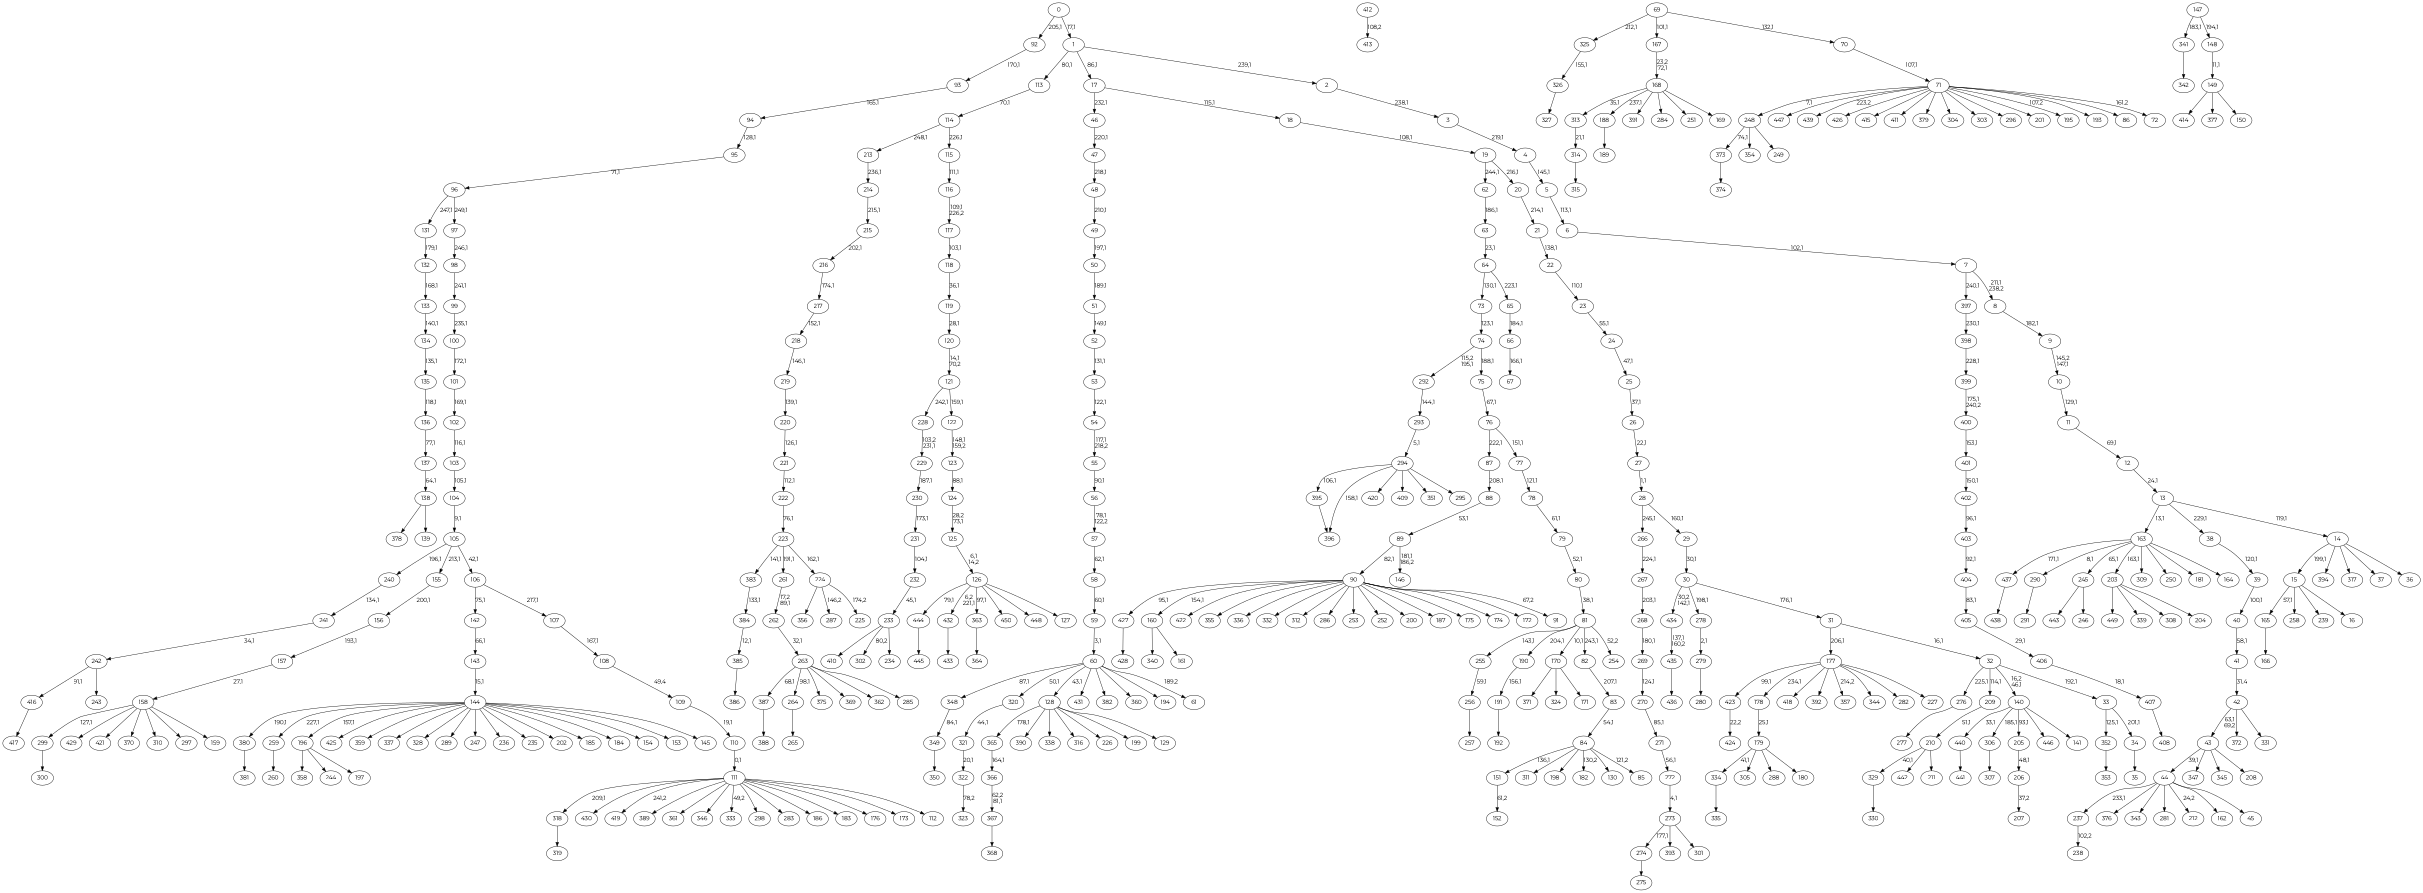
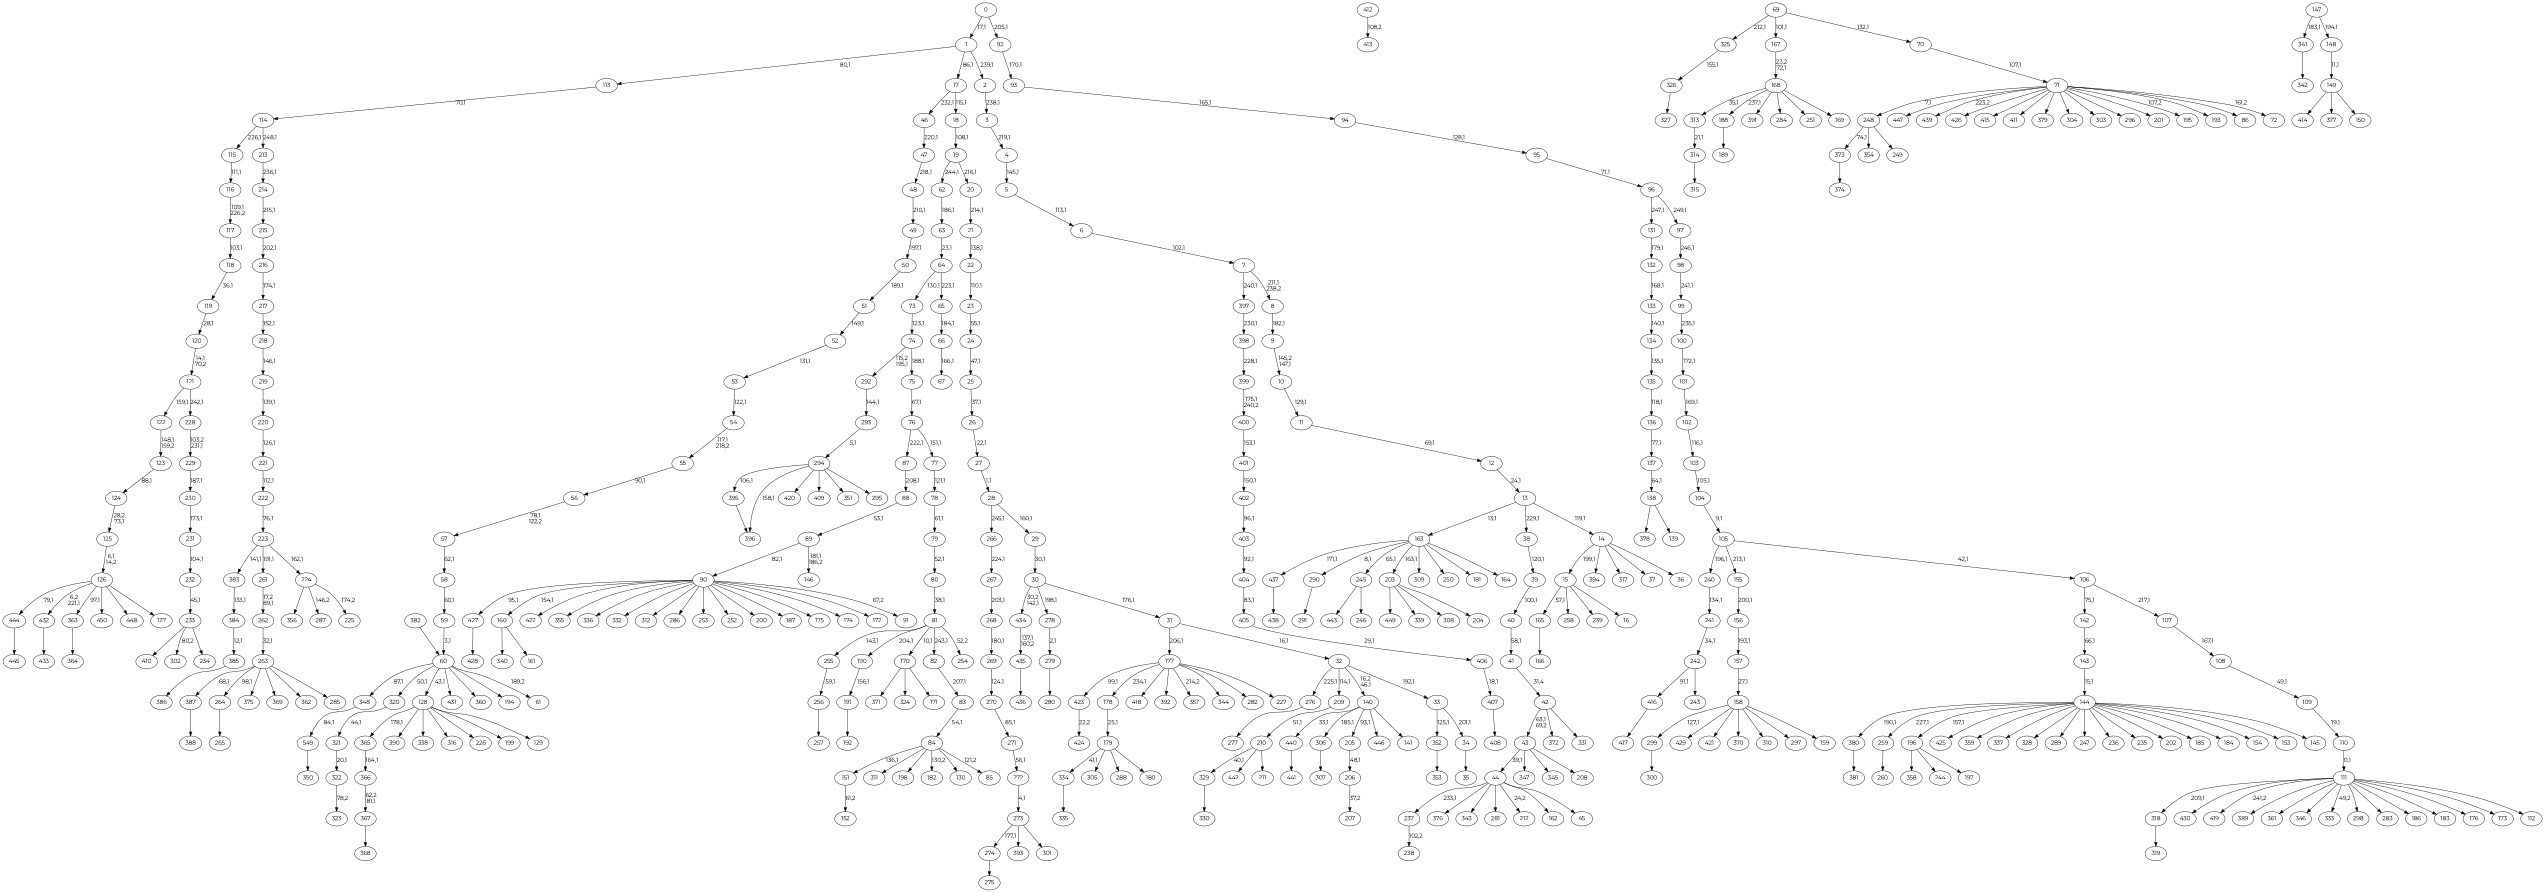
(1100, 680) -> (428, 640)
(660, 682) -> (2282, 682)
(934, 743) -> (308, 743)
